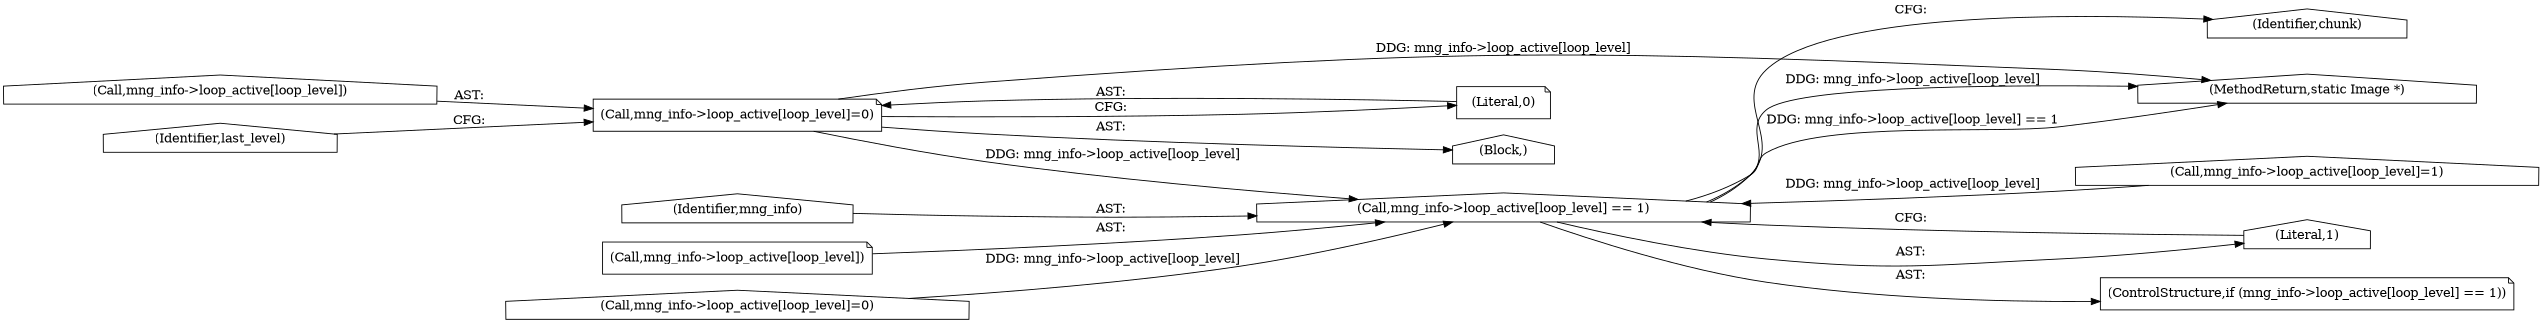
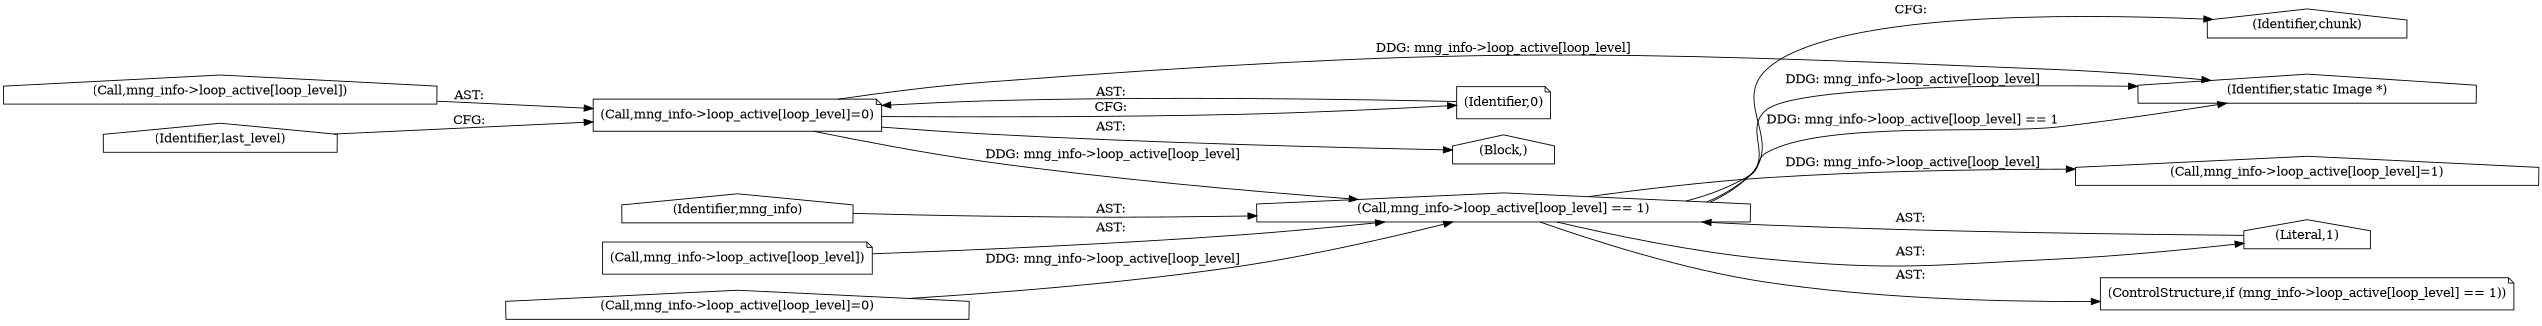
(2307, 90) -> (2307, 90)
(1504, 103) -> (1504, 103)
(1950, 196) -> (1827, 174)
(1913, 218) -> (1913, 218)
